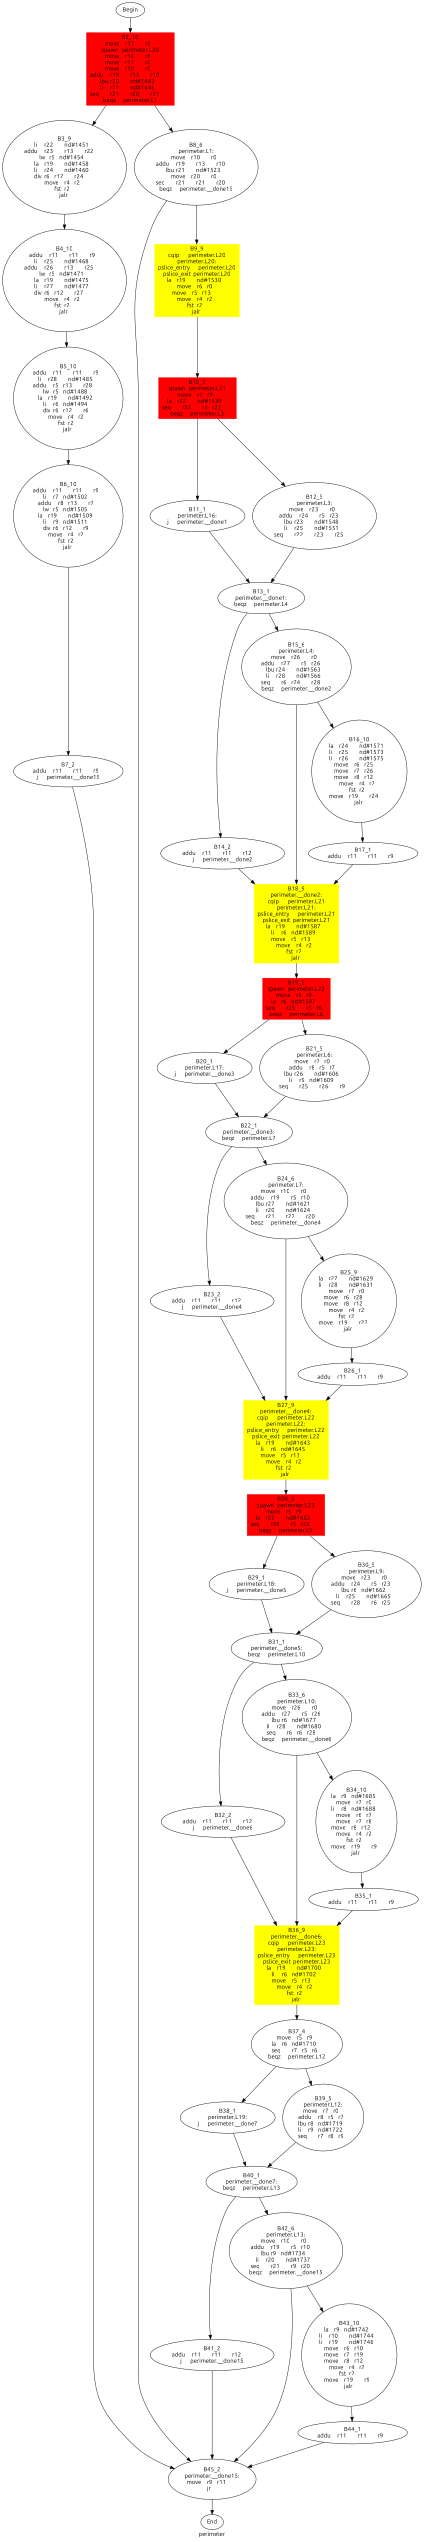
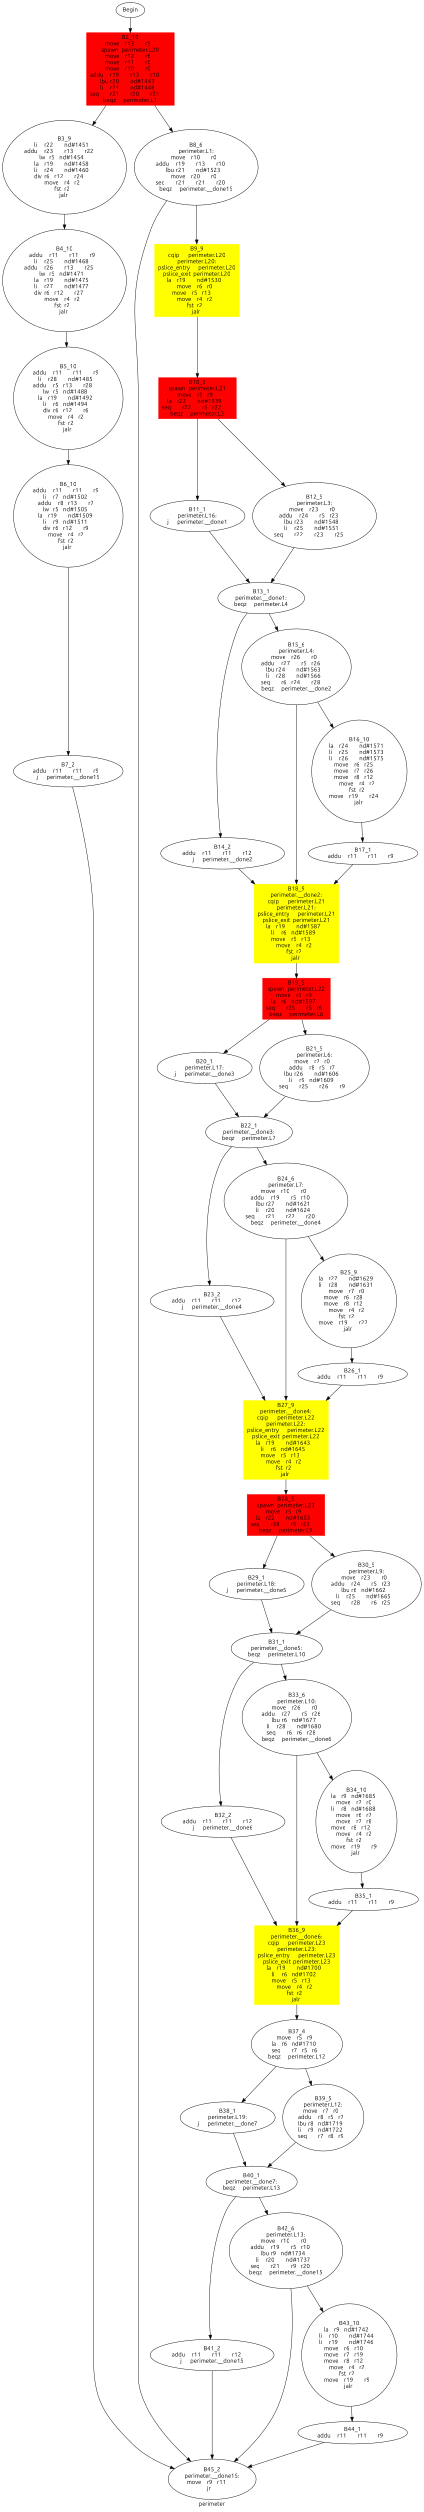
(212, 2522) -> none
